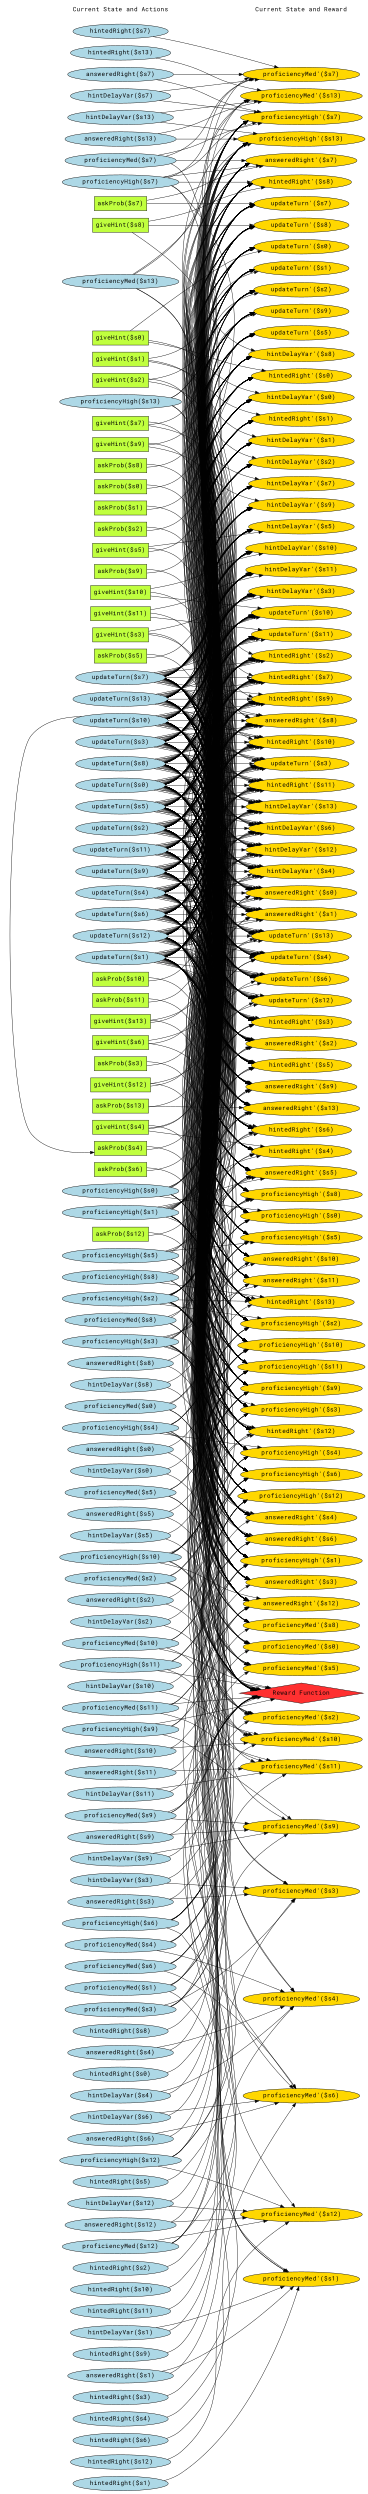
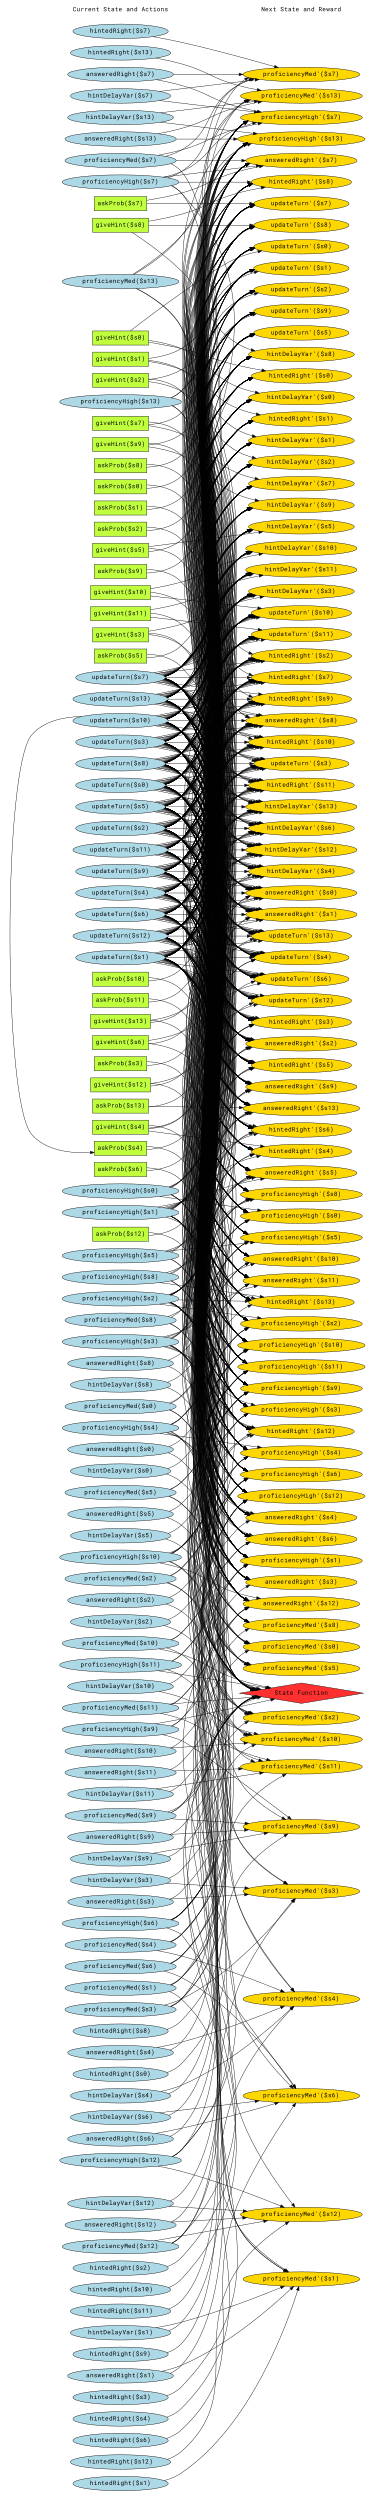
(301, 10) -> (301, 10)
(301, 1693) -> (301, 1693)
(121, 2182) -> none
